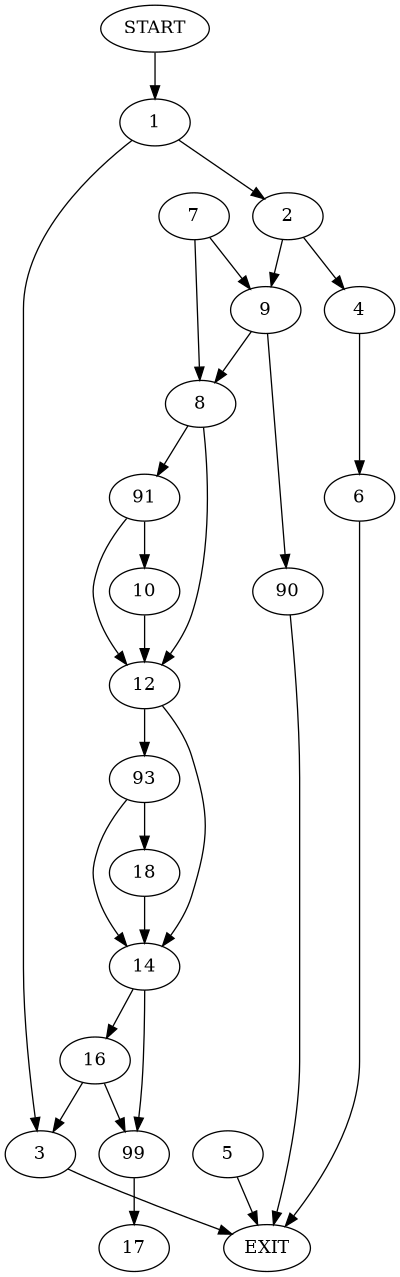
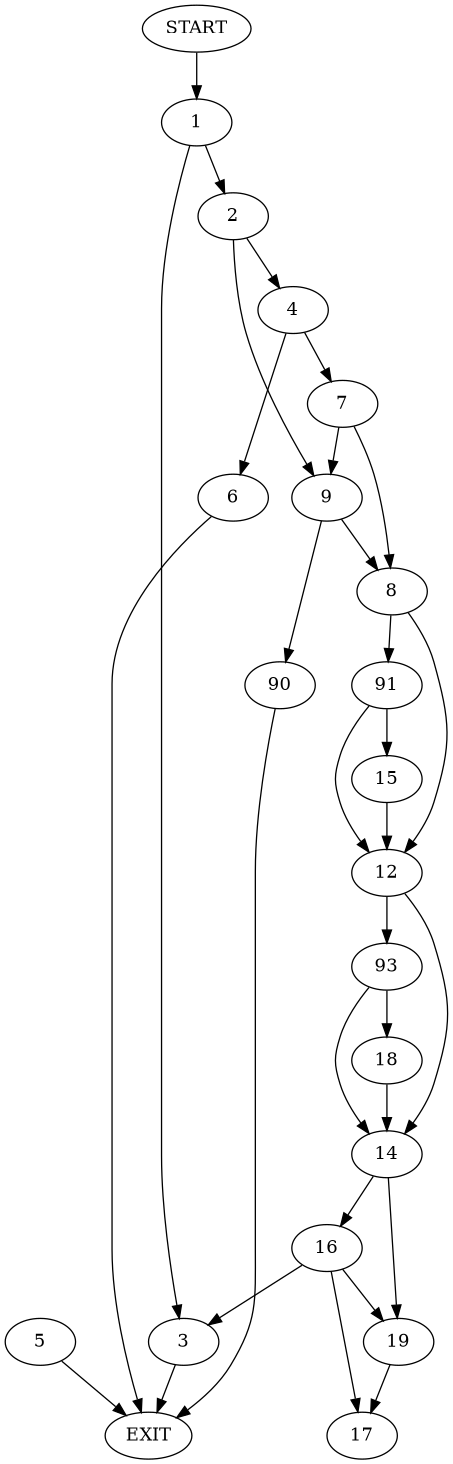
none -> (315, 351)
(145, 591) -> (387, 779)
(134, 1154) -> (399, 1342)
none -> (343, 1335)
